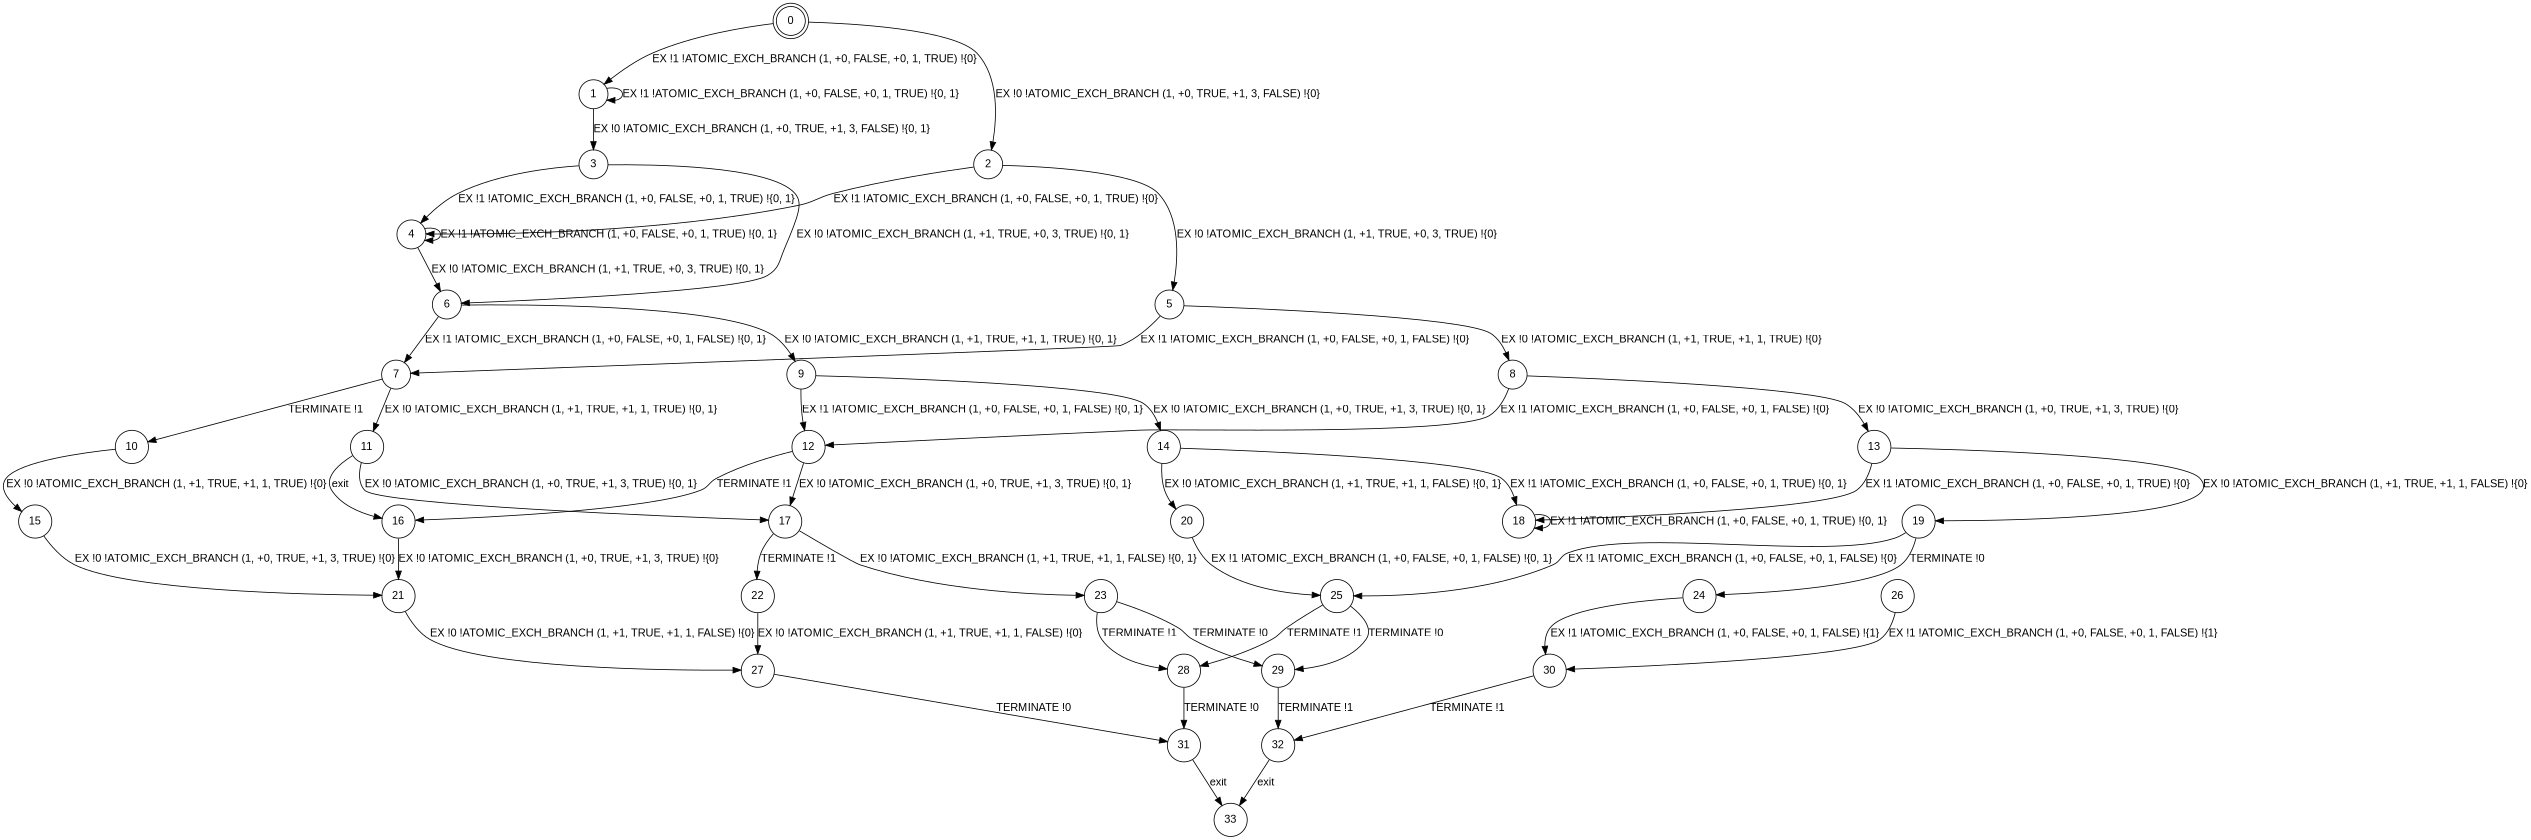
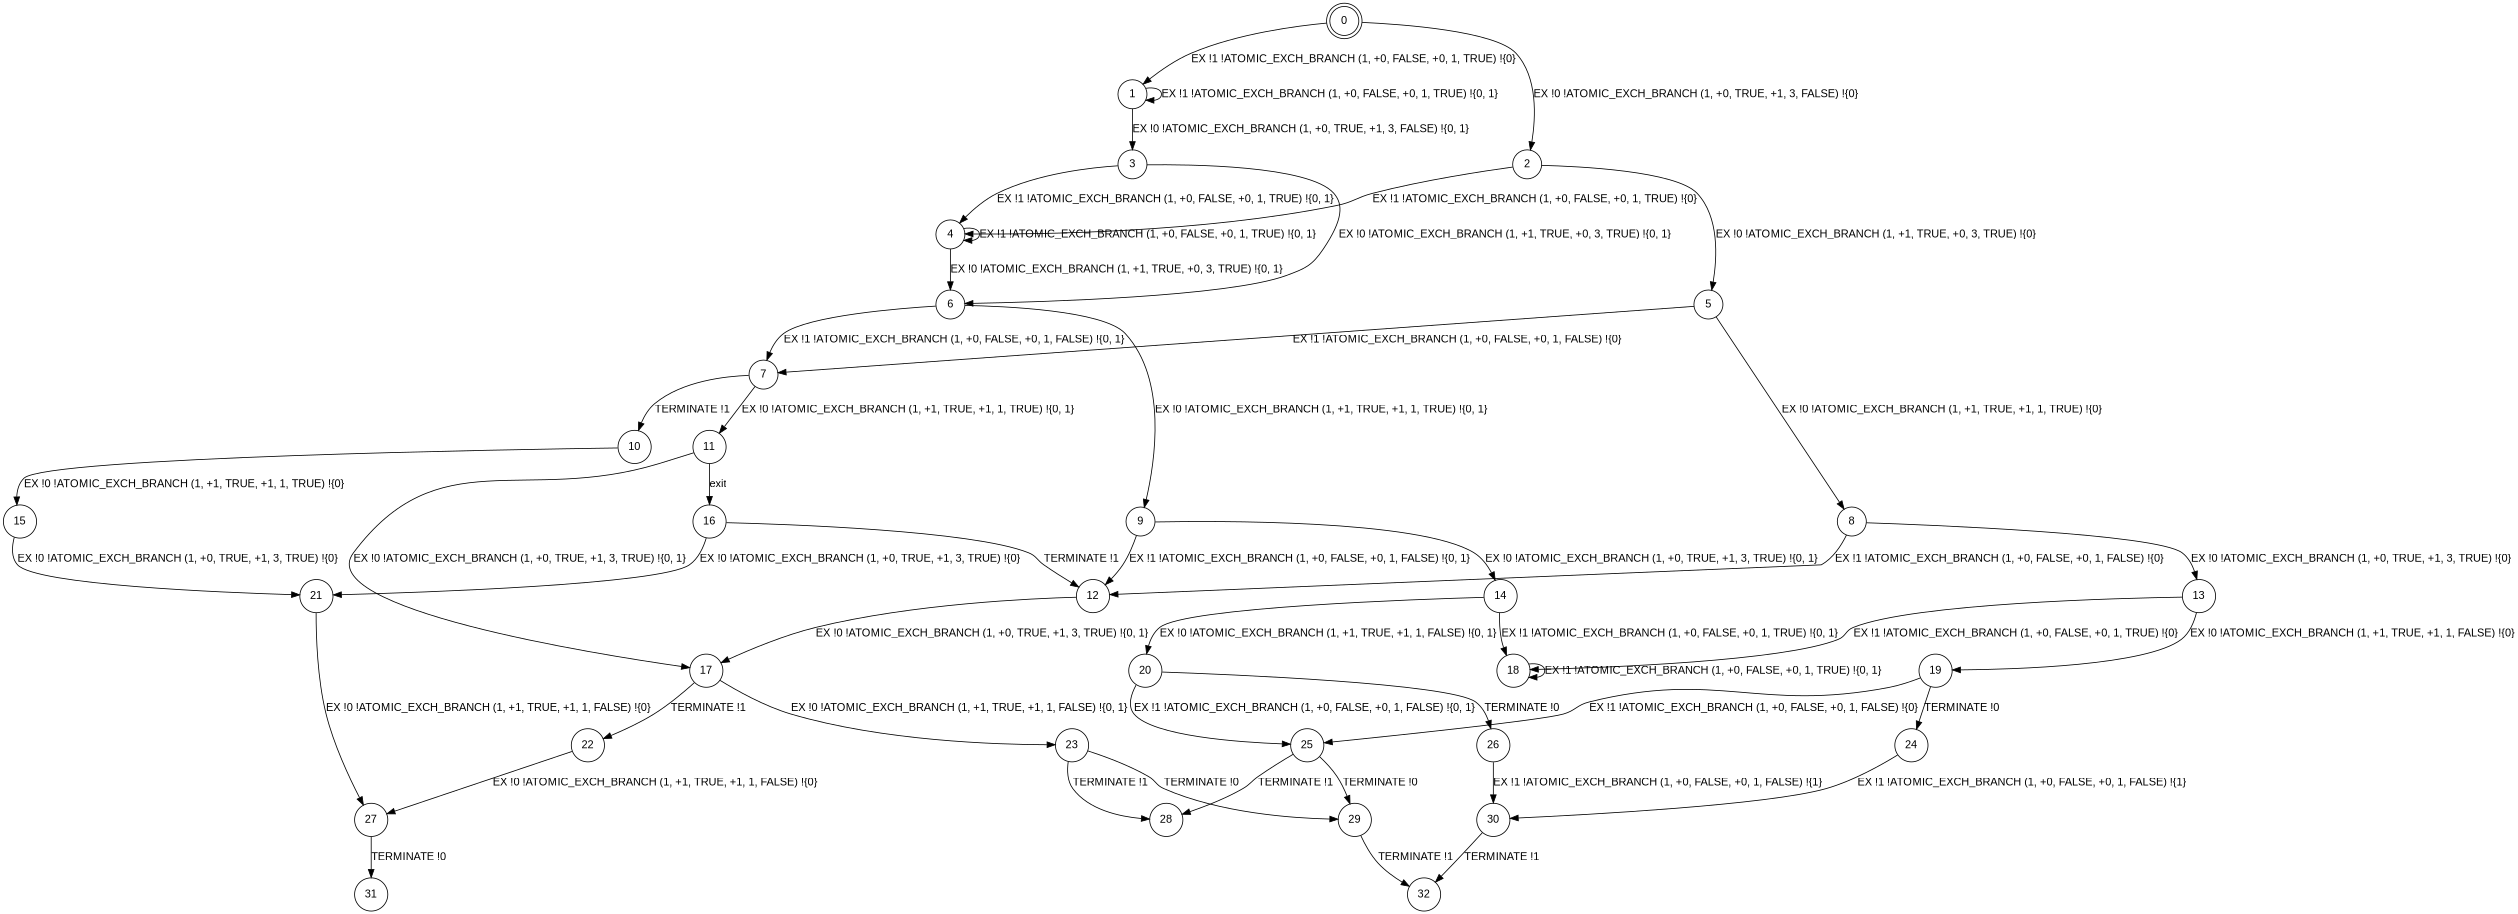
(613, 507) -> (905, 532)
none -> (1331, 681)
(1184, 704) -> none
(1231, 820) -> none
